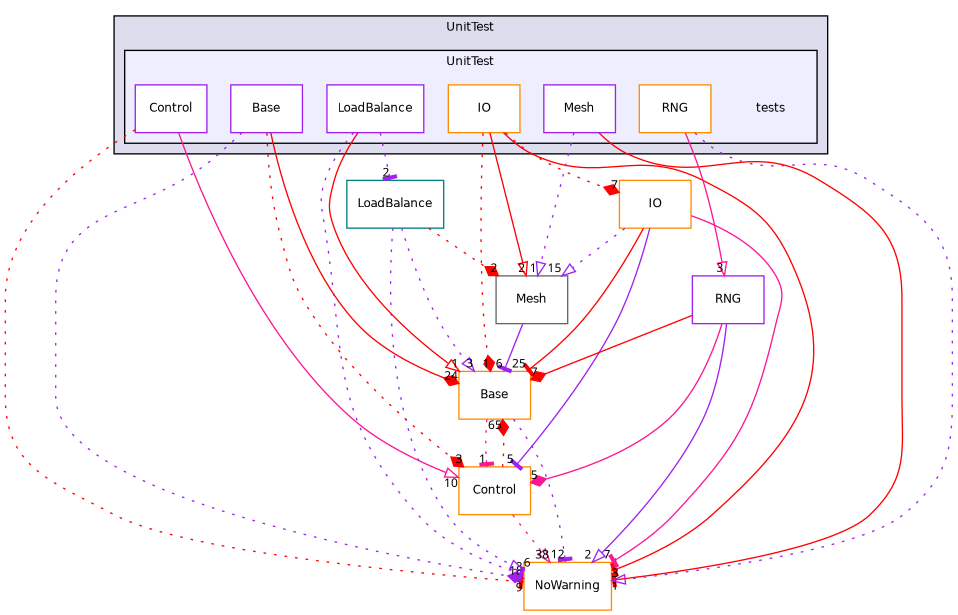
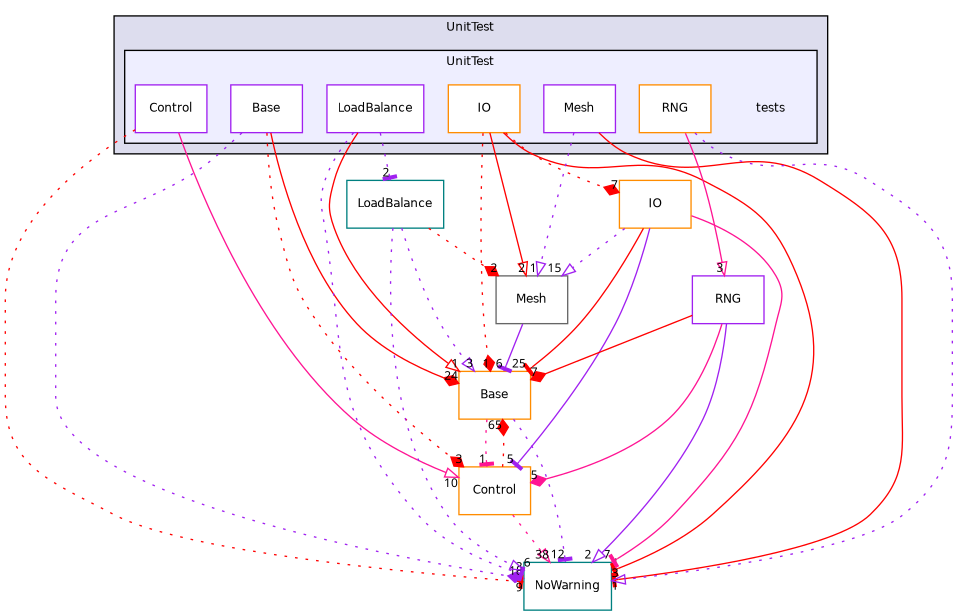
(568, 586) -> (568, 586)
